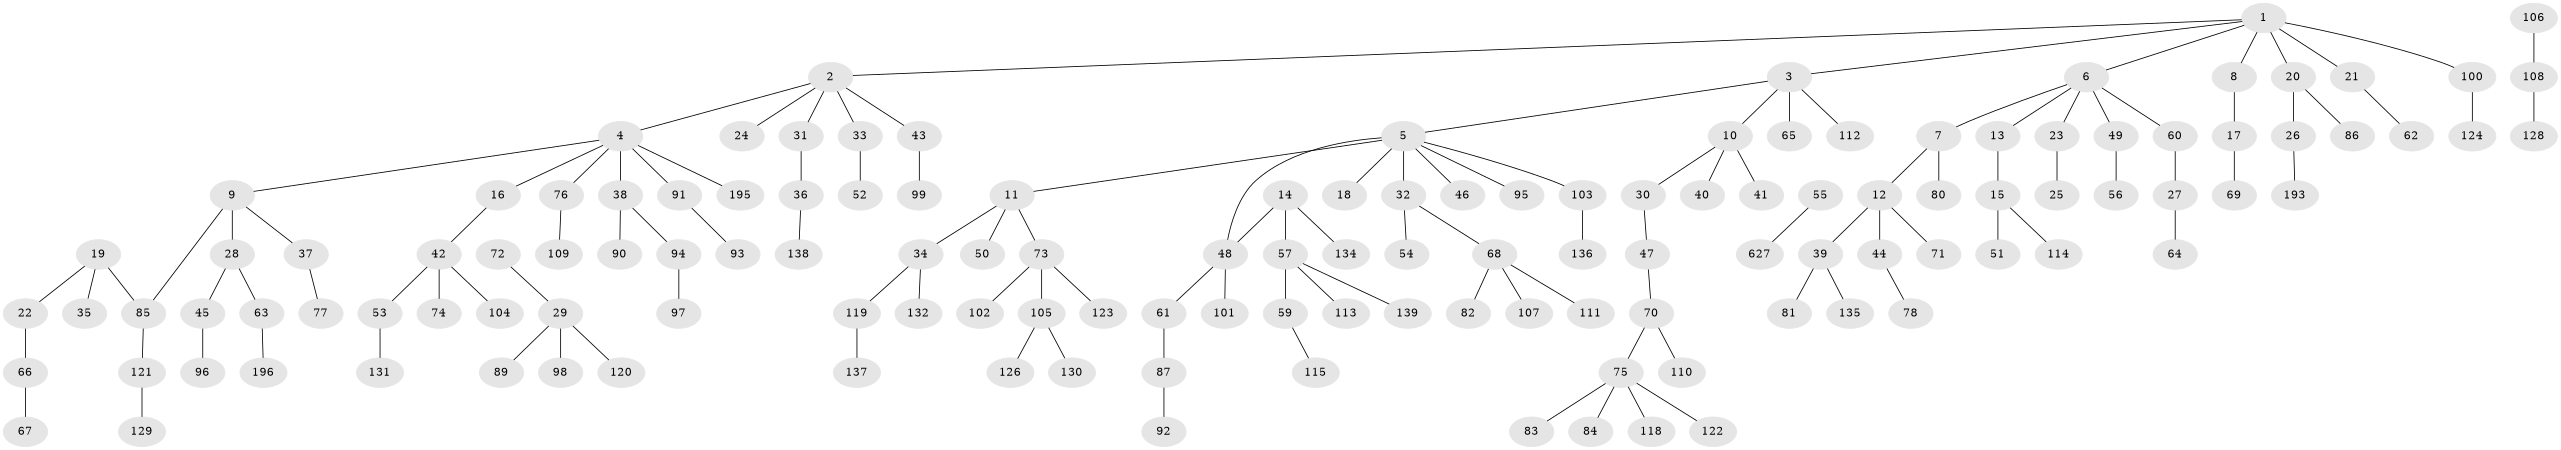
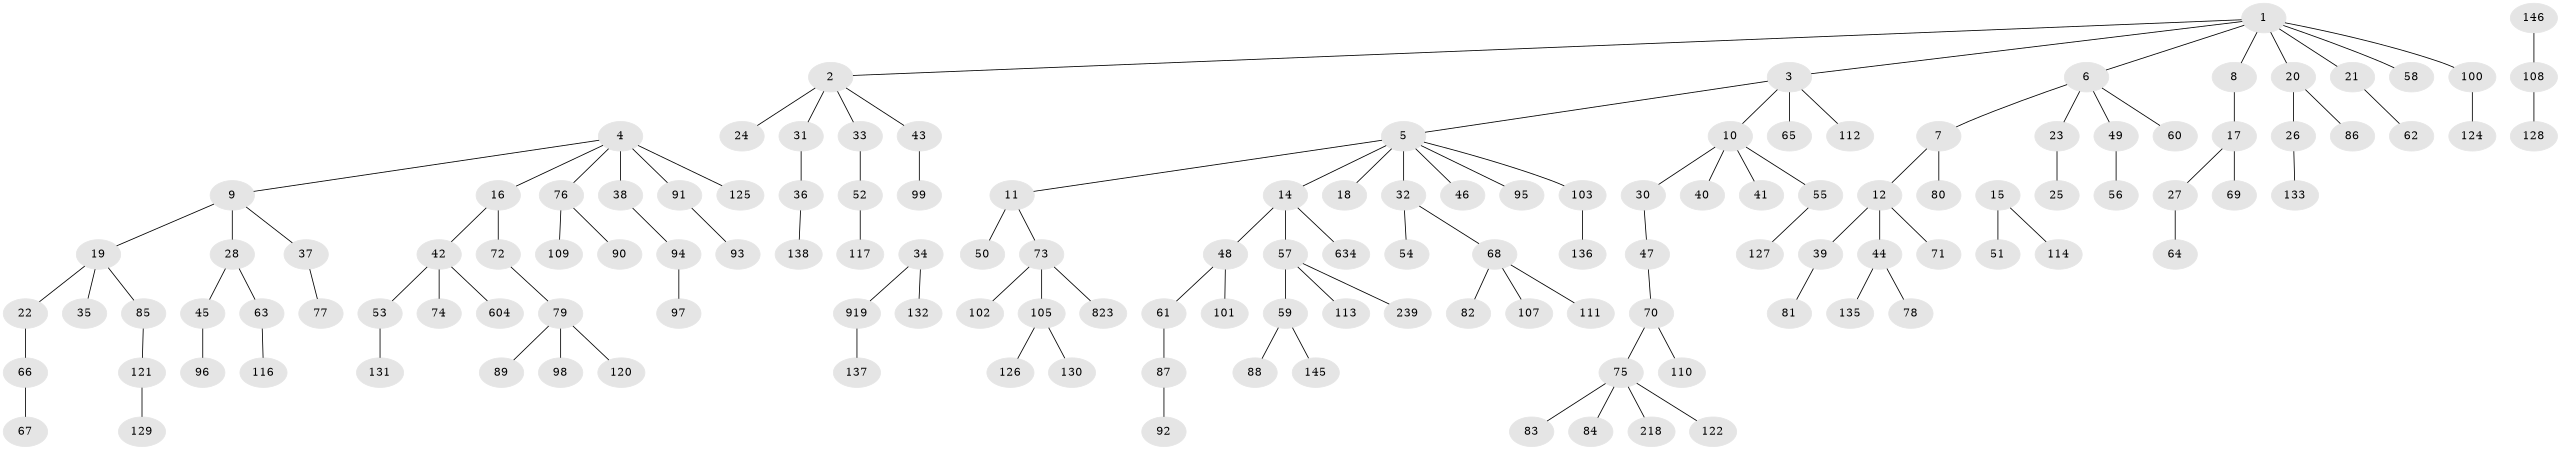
(2534, 18) -> (2534, 18)
none -> (2412, 77)
(726, 107) -> none
(1998, 136) -> none
(1284, 162) -> (1345, 166)
none -> (1776, 166)
(2175, 166) -> (2205, 166)
(740, 195) -> (740, 195)
(2295, 195) -> (2295, 195)
none -> (498, 225)
(620, 225) -> (591, 225)
(967, 225) -> none
(188, 254) -> (165, 225)
none -> (860, 254)
(1346, 254) -> (1346, 254)
(1760, 254) -> (1760, 254)
(1835, 284) -> (1865, 284)
(500, 314) -> (500, 314)
(561, 314) -> (561, 314)
(857, 314) -> (857, 314)
(1103, 314) -> (1103, 314)
(1408, 314) -> (1408, 314)
(263, 373) -> (263, 373)
none -> (1255, 373)
(1316, 373) -> (1316, 373)
(1652, 432) -> (1652, 432)
